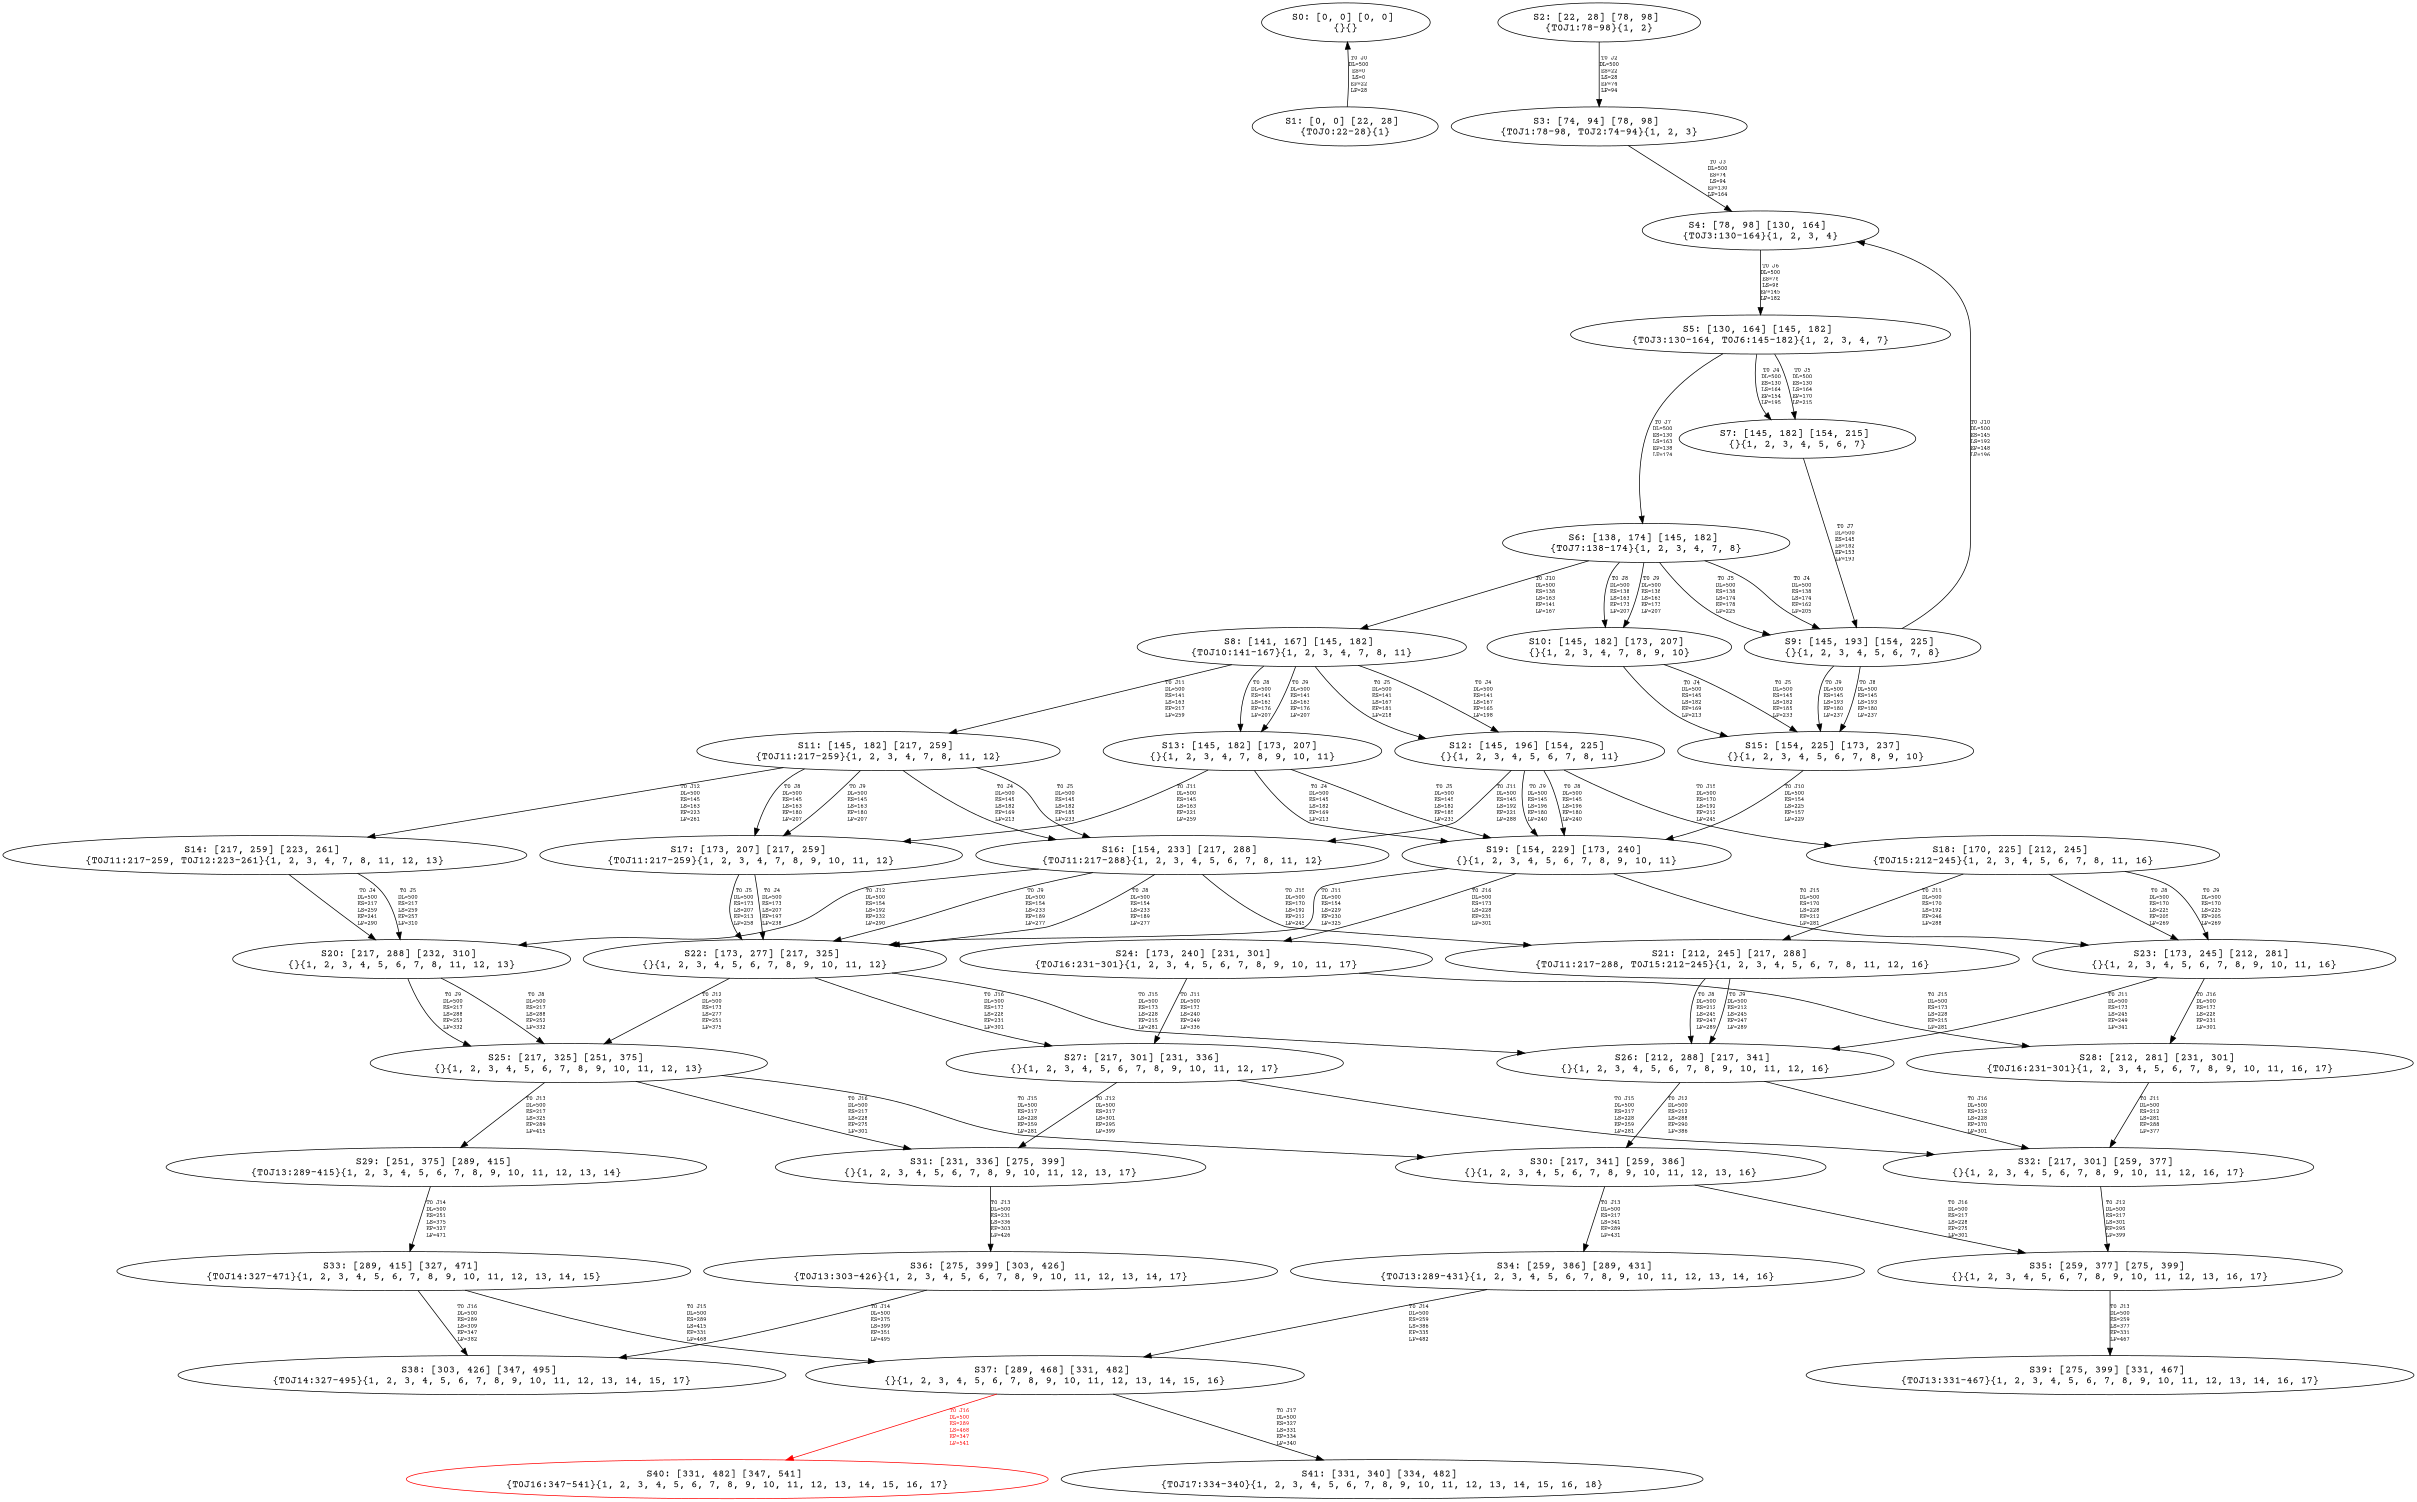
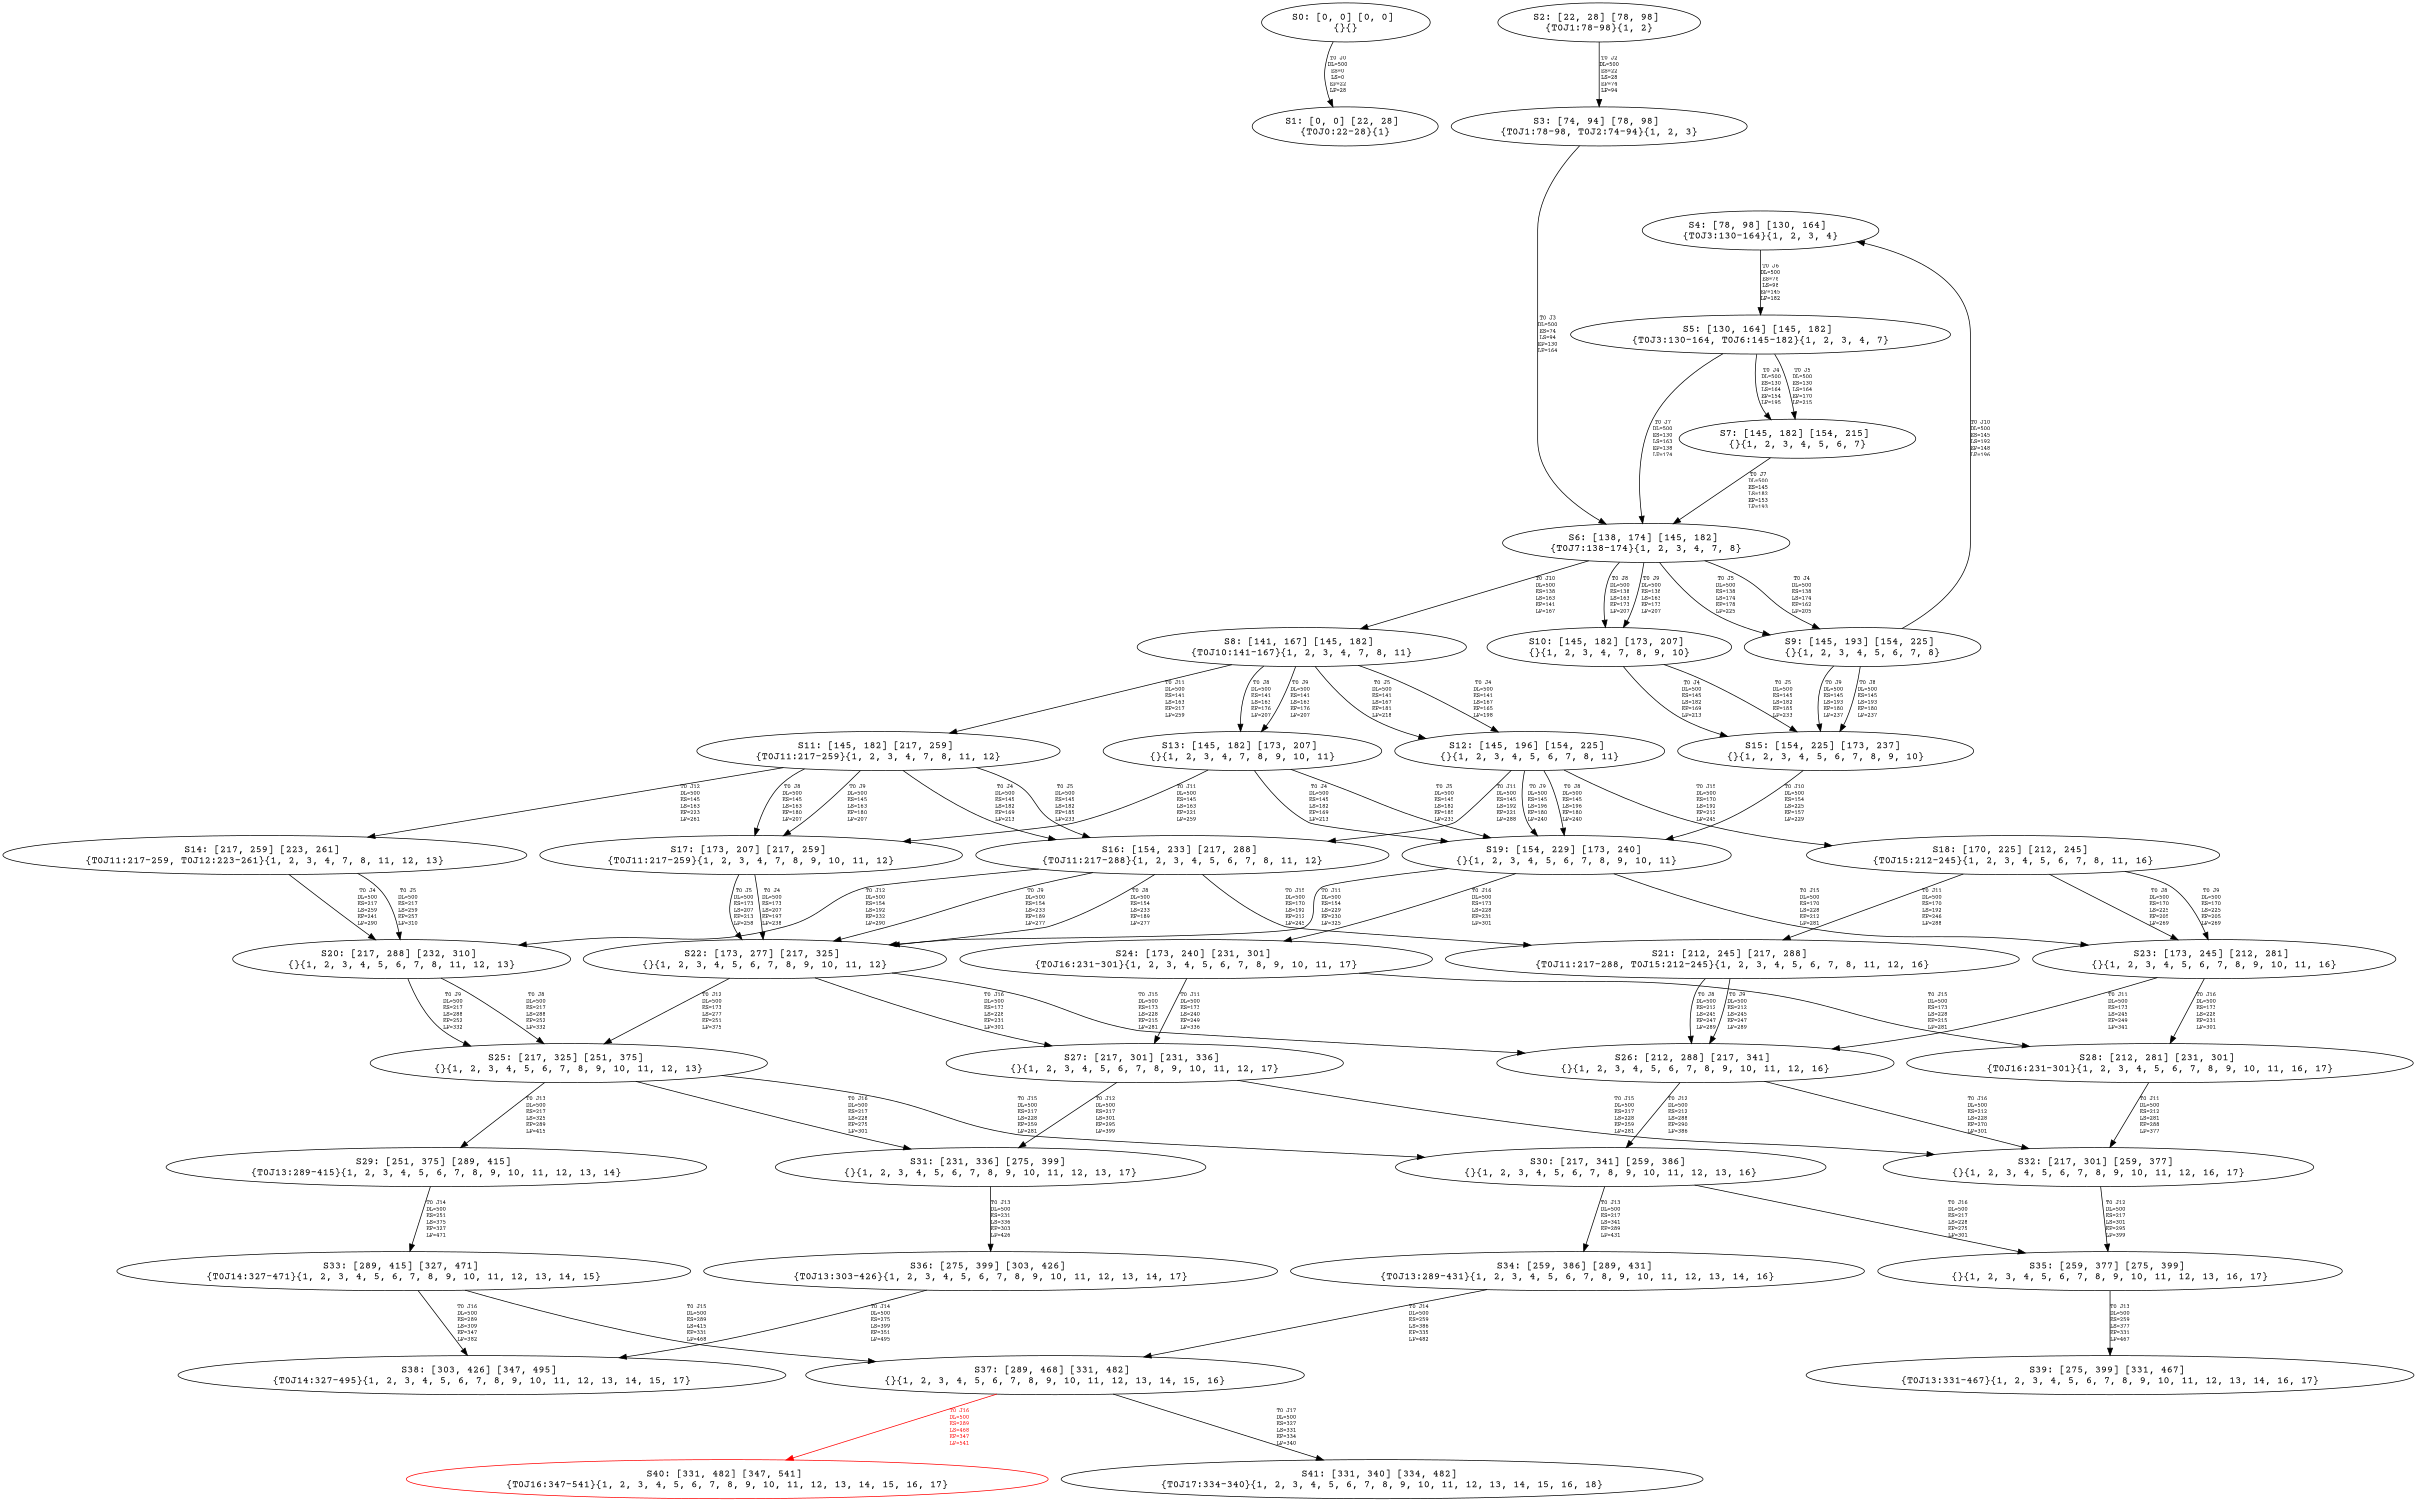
(1349, 78) -> (1325, 71)
(1677, 177) -> (1538, 340)
(1829, 539) -> (1725, 489)
